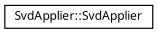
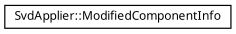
(79, 17) -> (118, 17)
